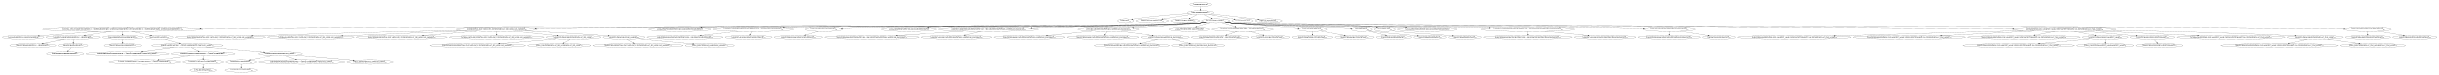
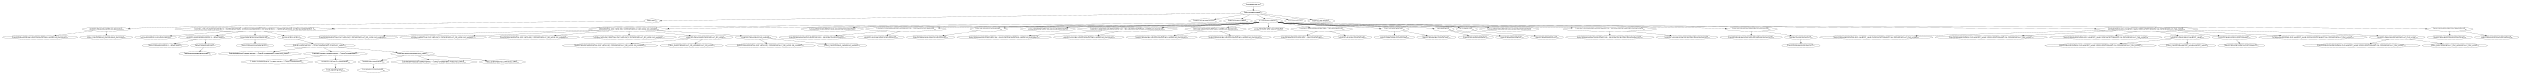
(1137, 33) -> (387, 24)
none -> (1801, 46)
